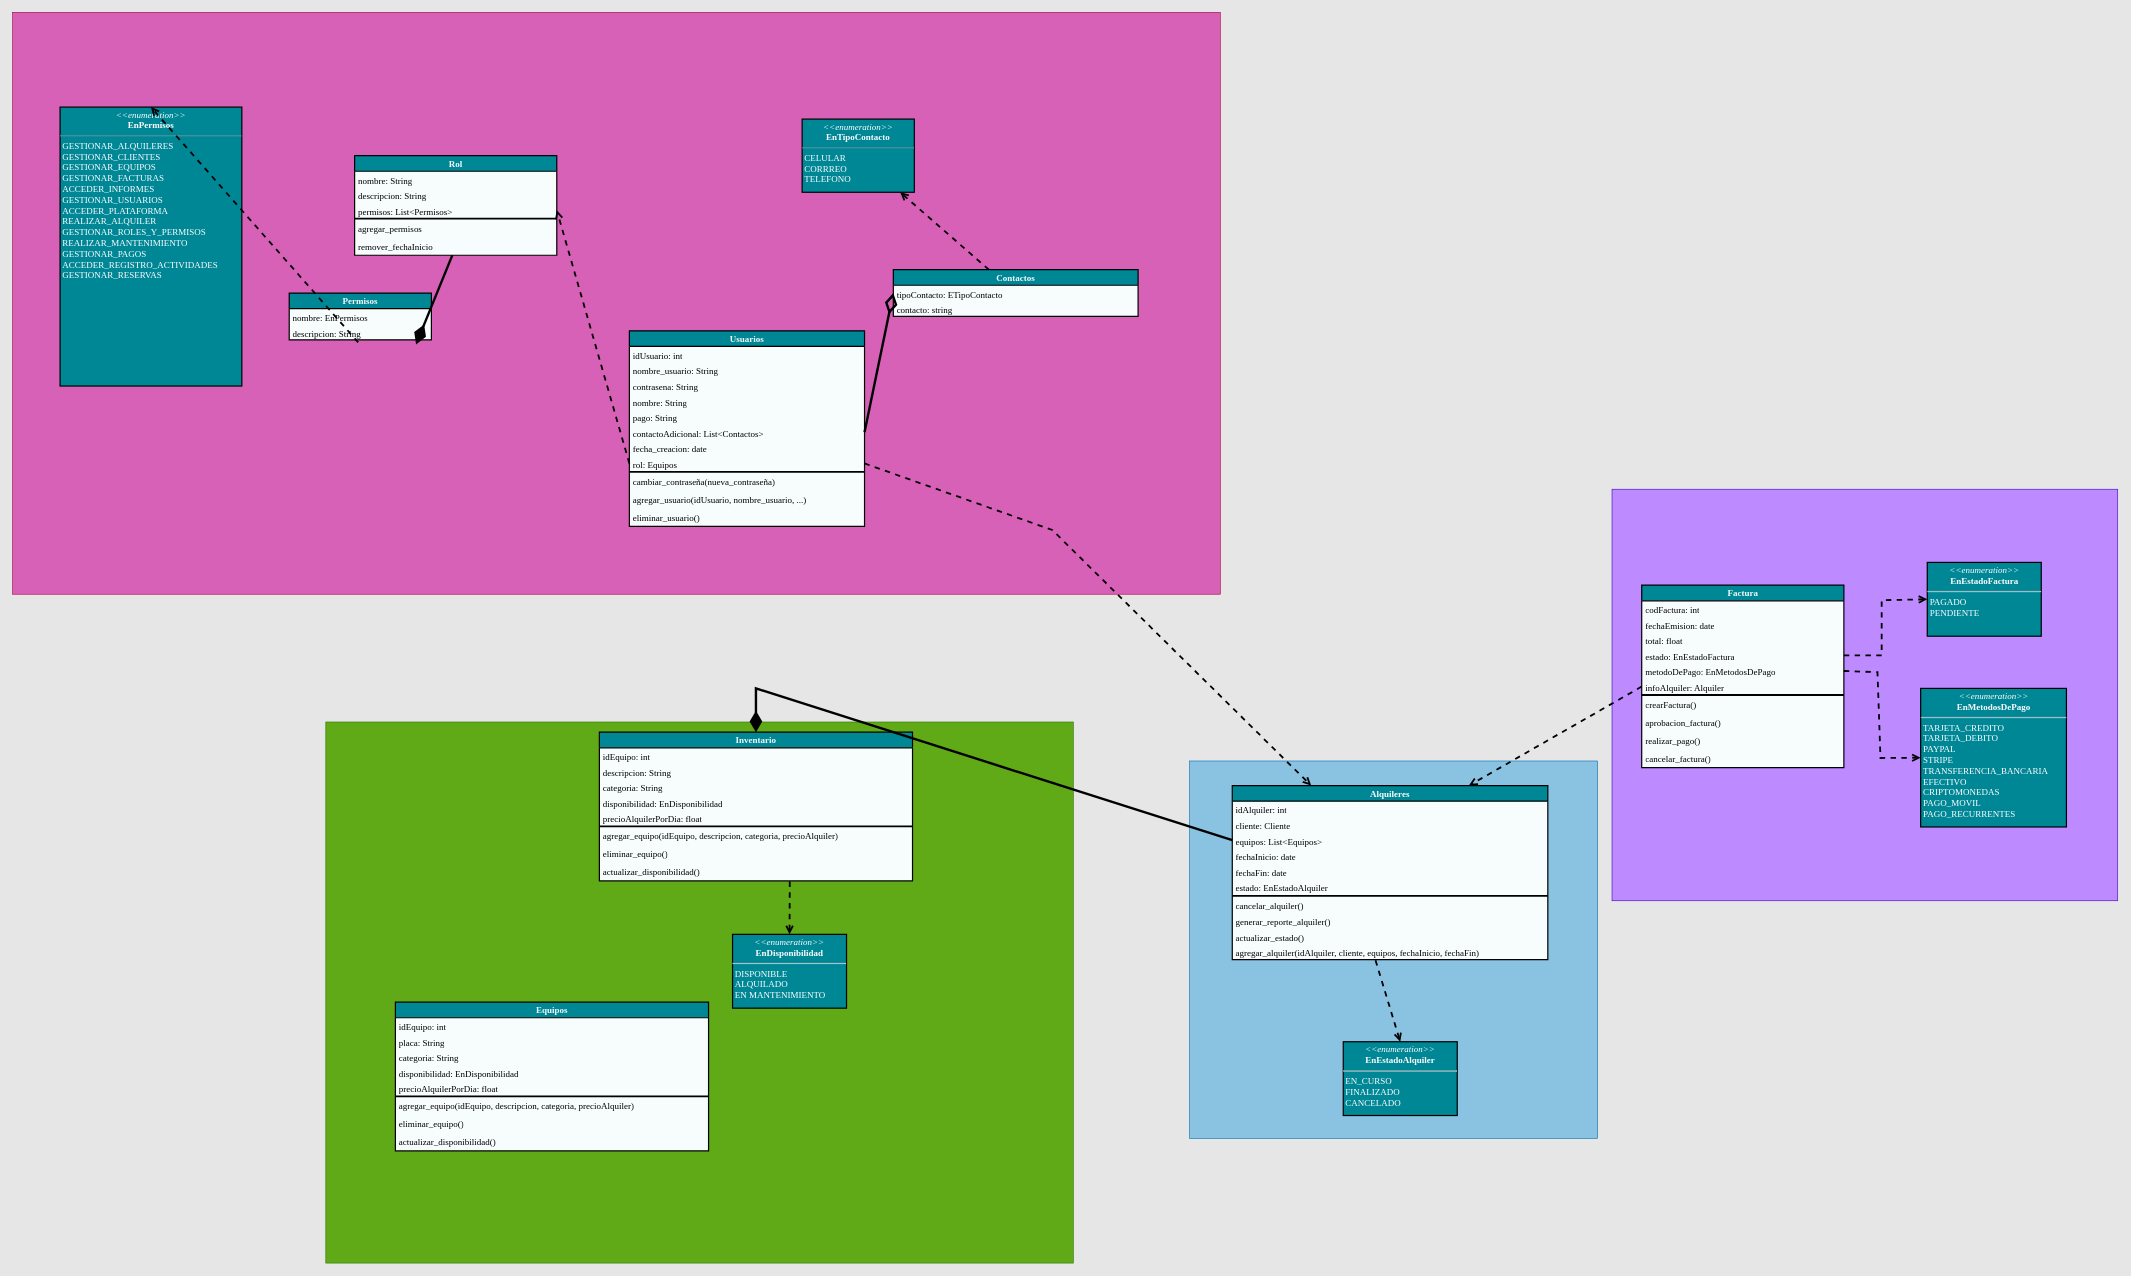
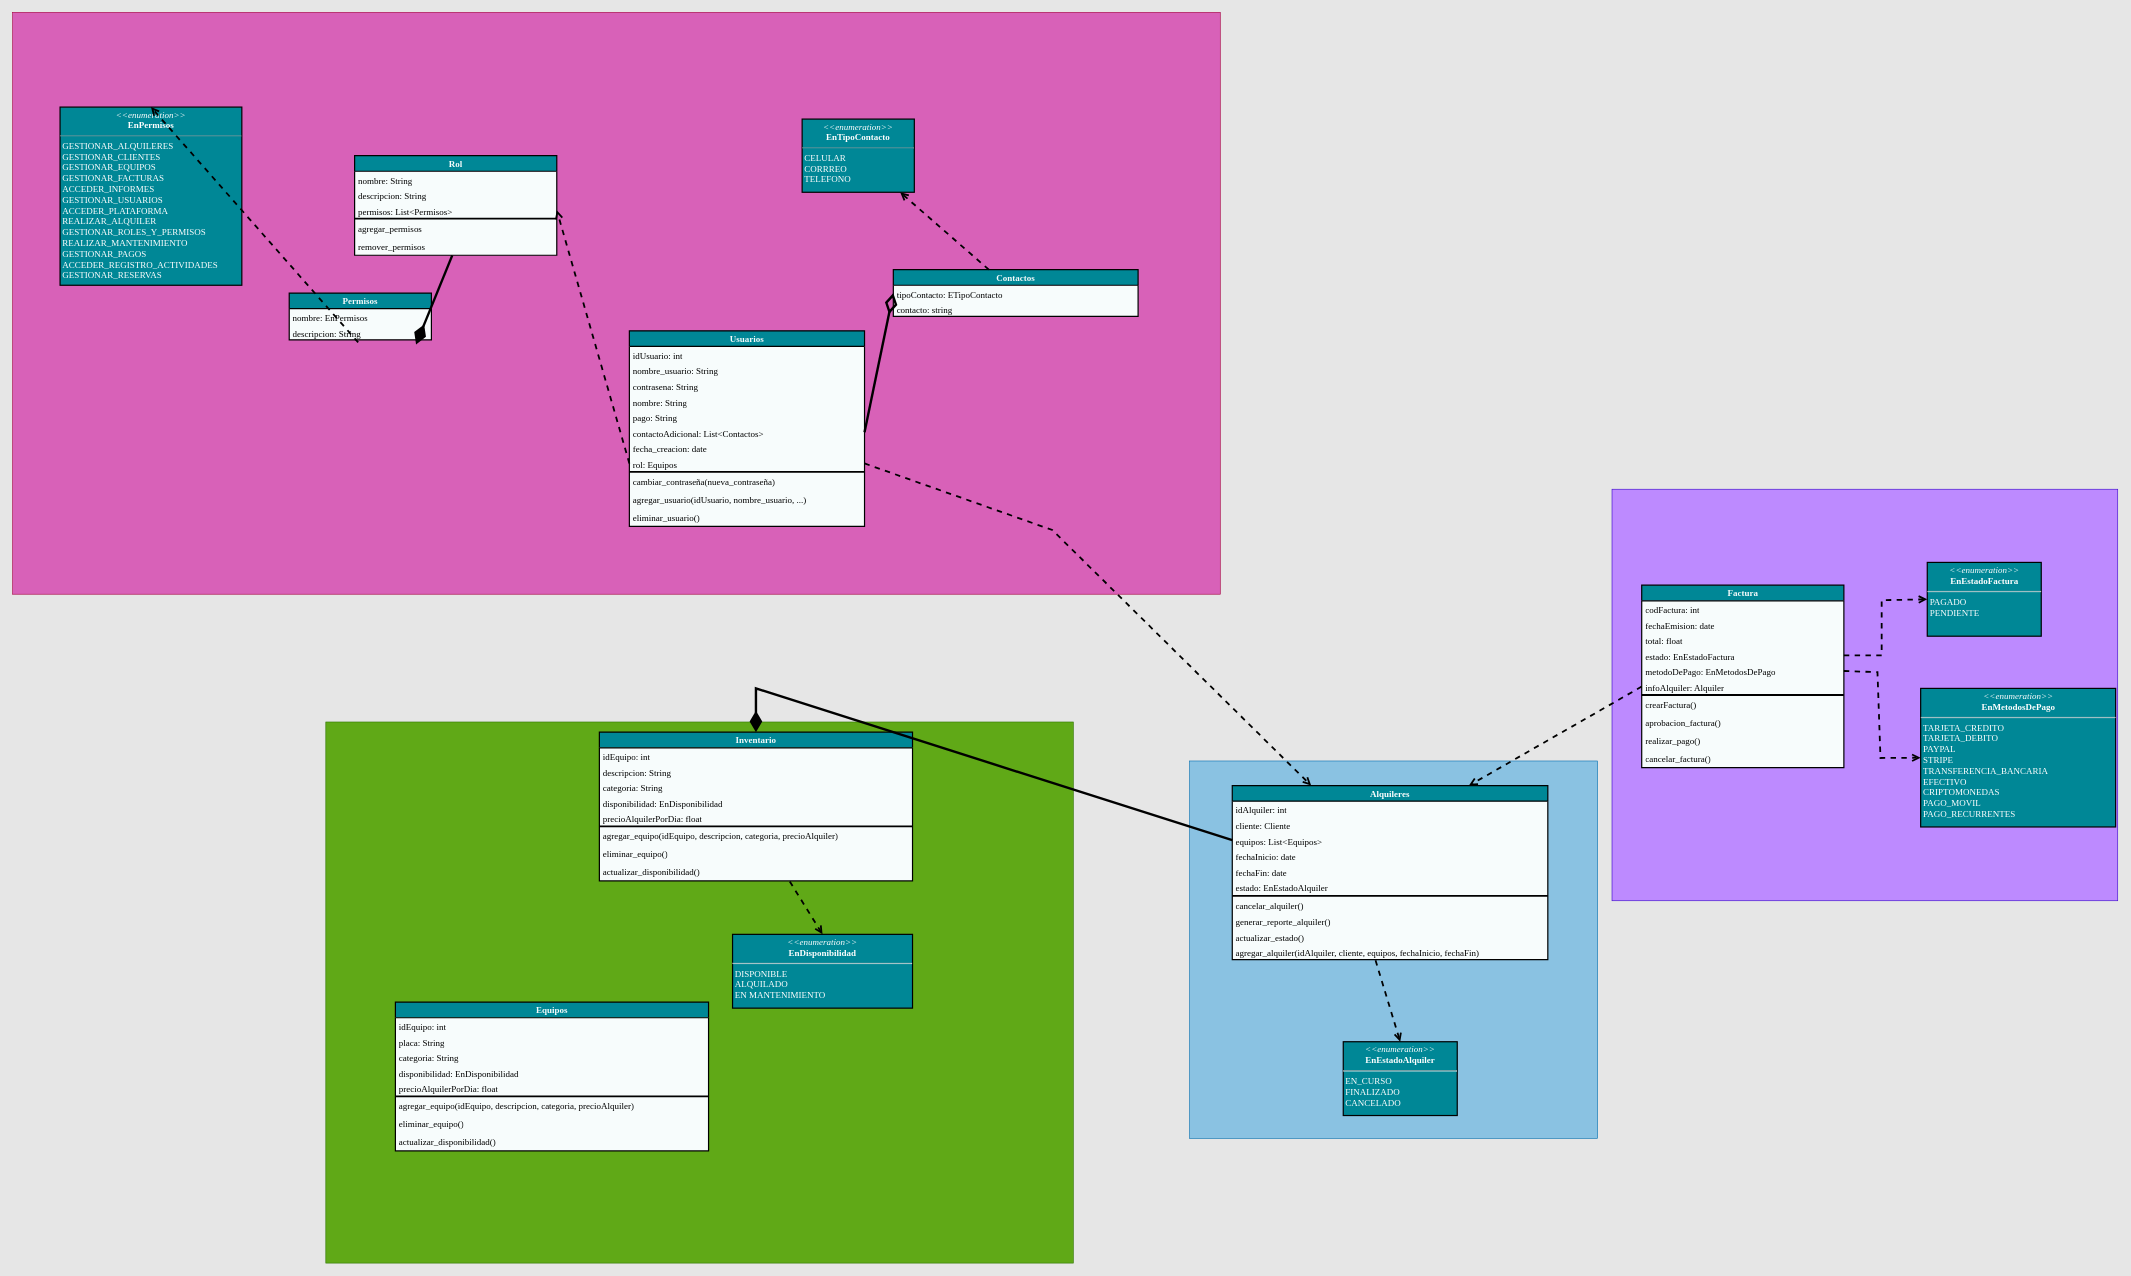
(151, 247) -> (151, 196)
(403, 247) -> (397, 247)
(1994, 758) -> (2018, 758)
(789, 971) -> (822, 971)
